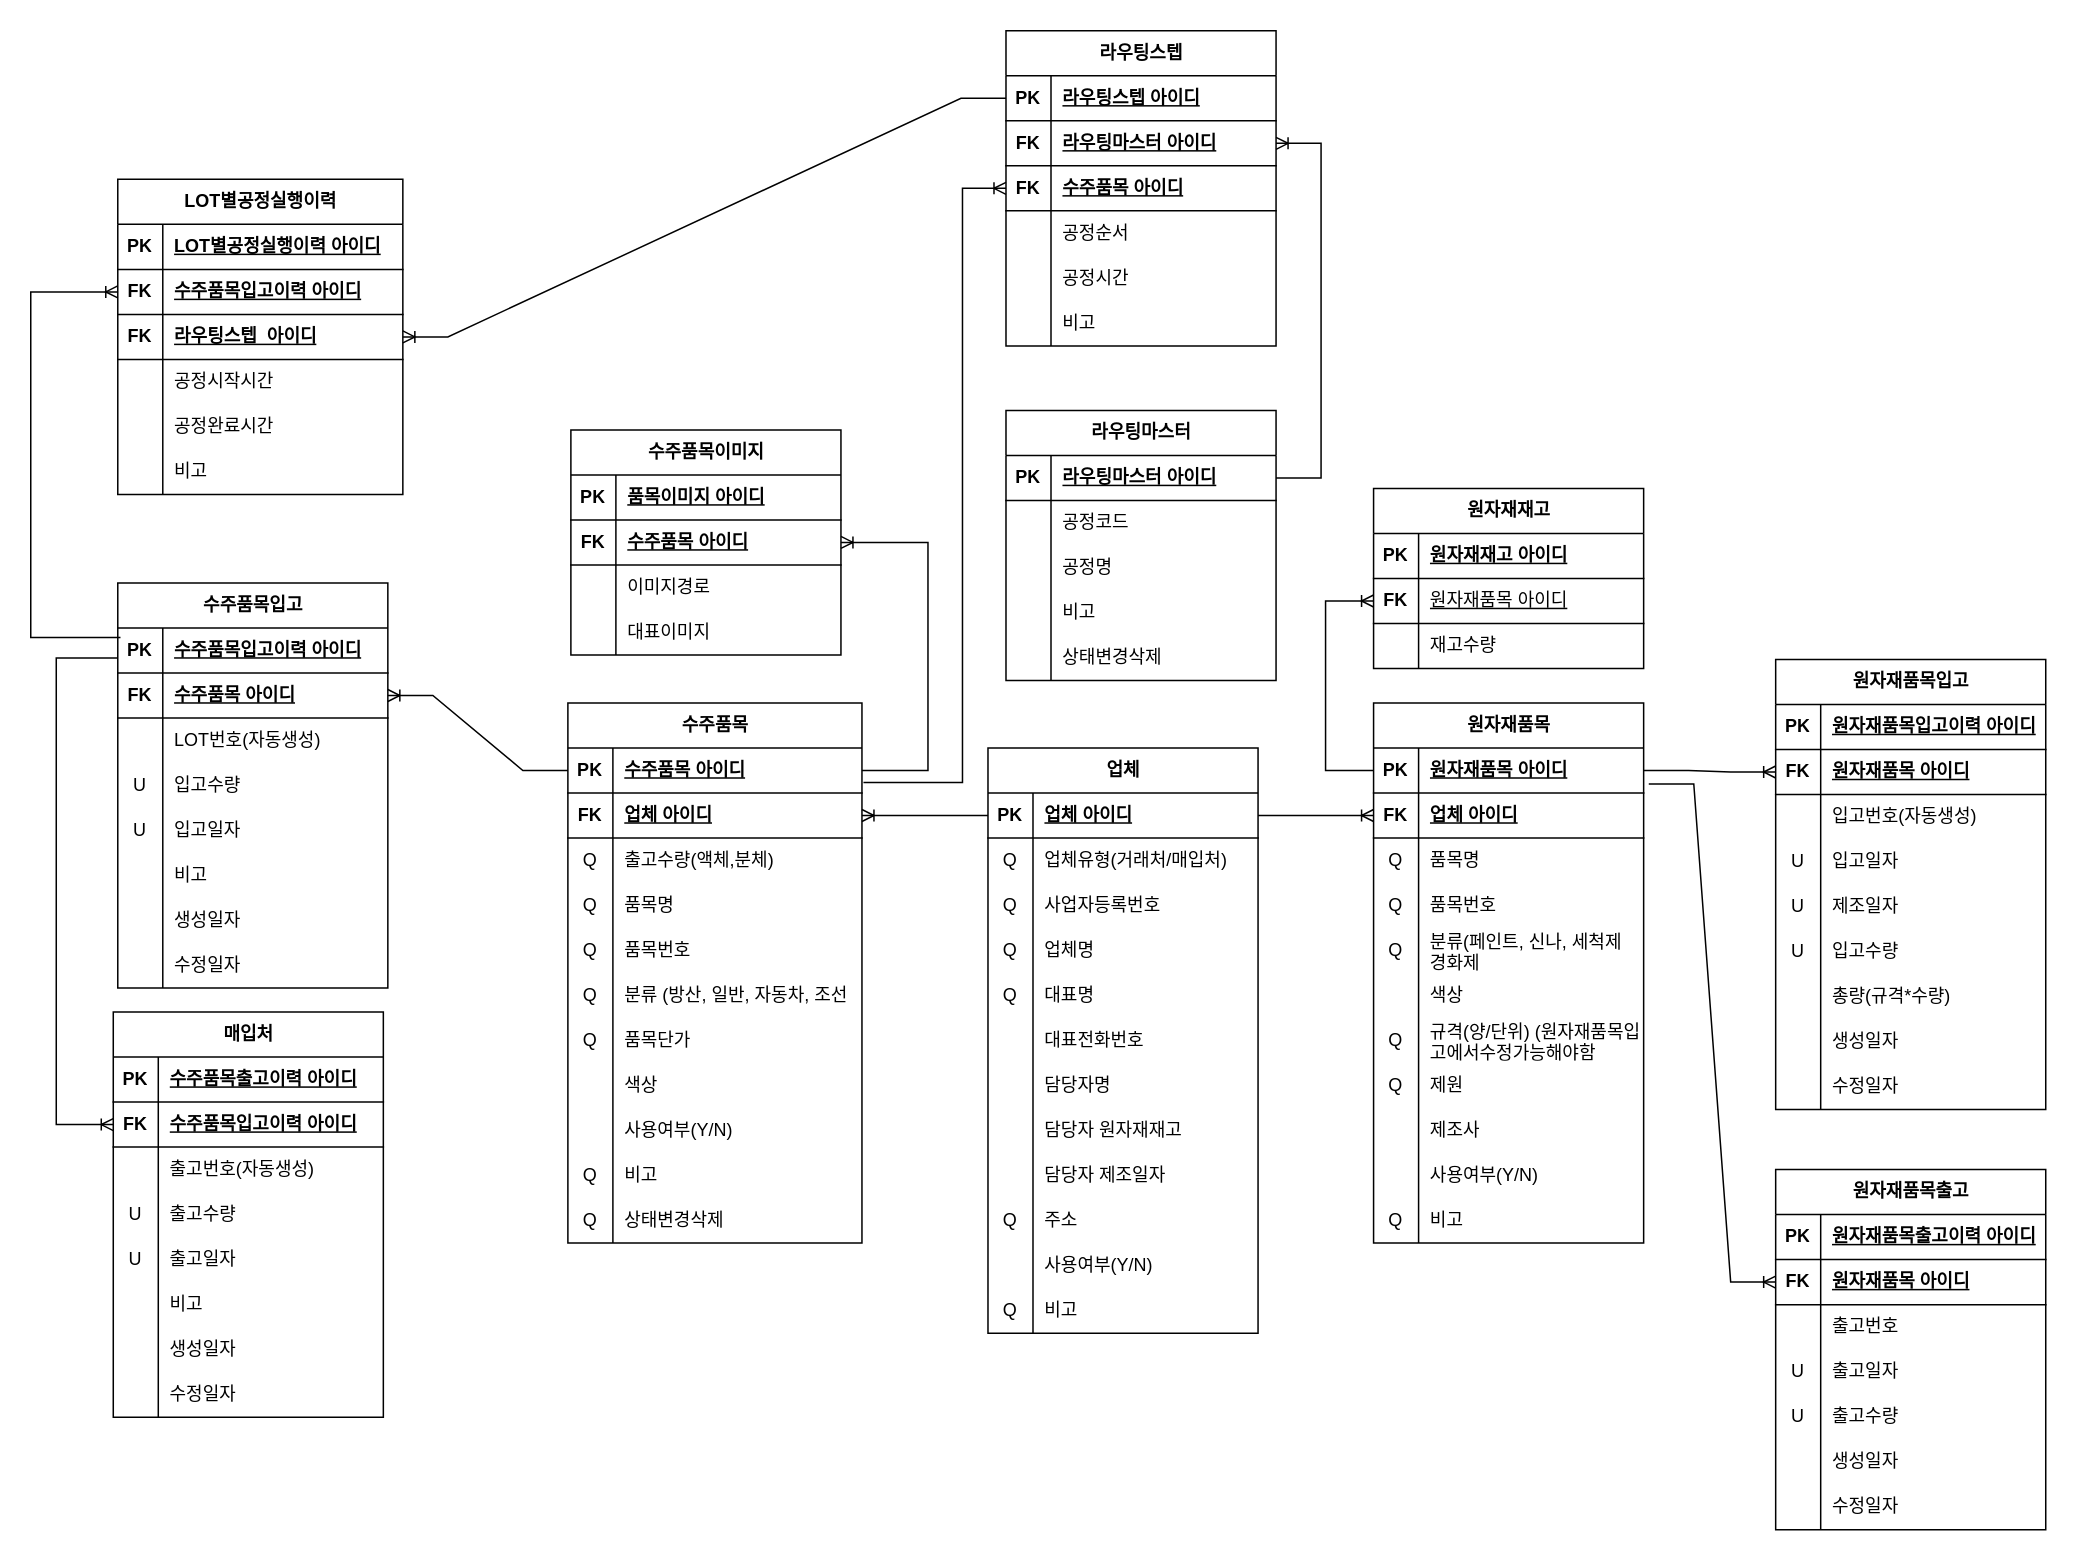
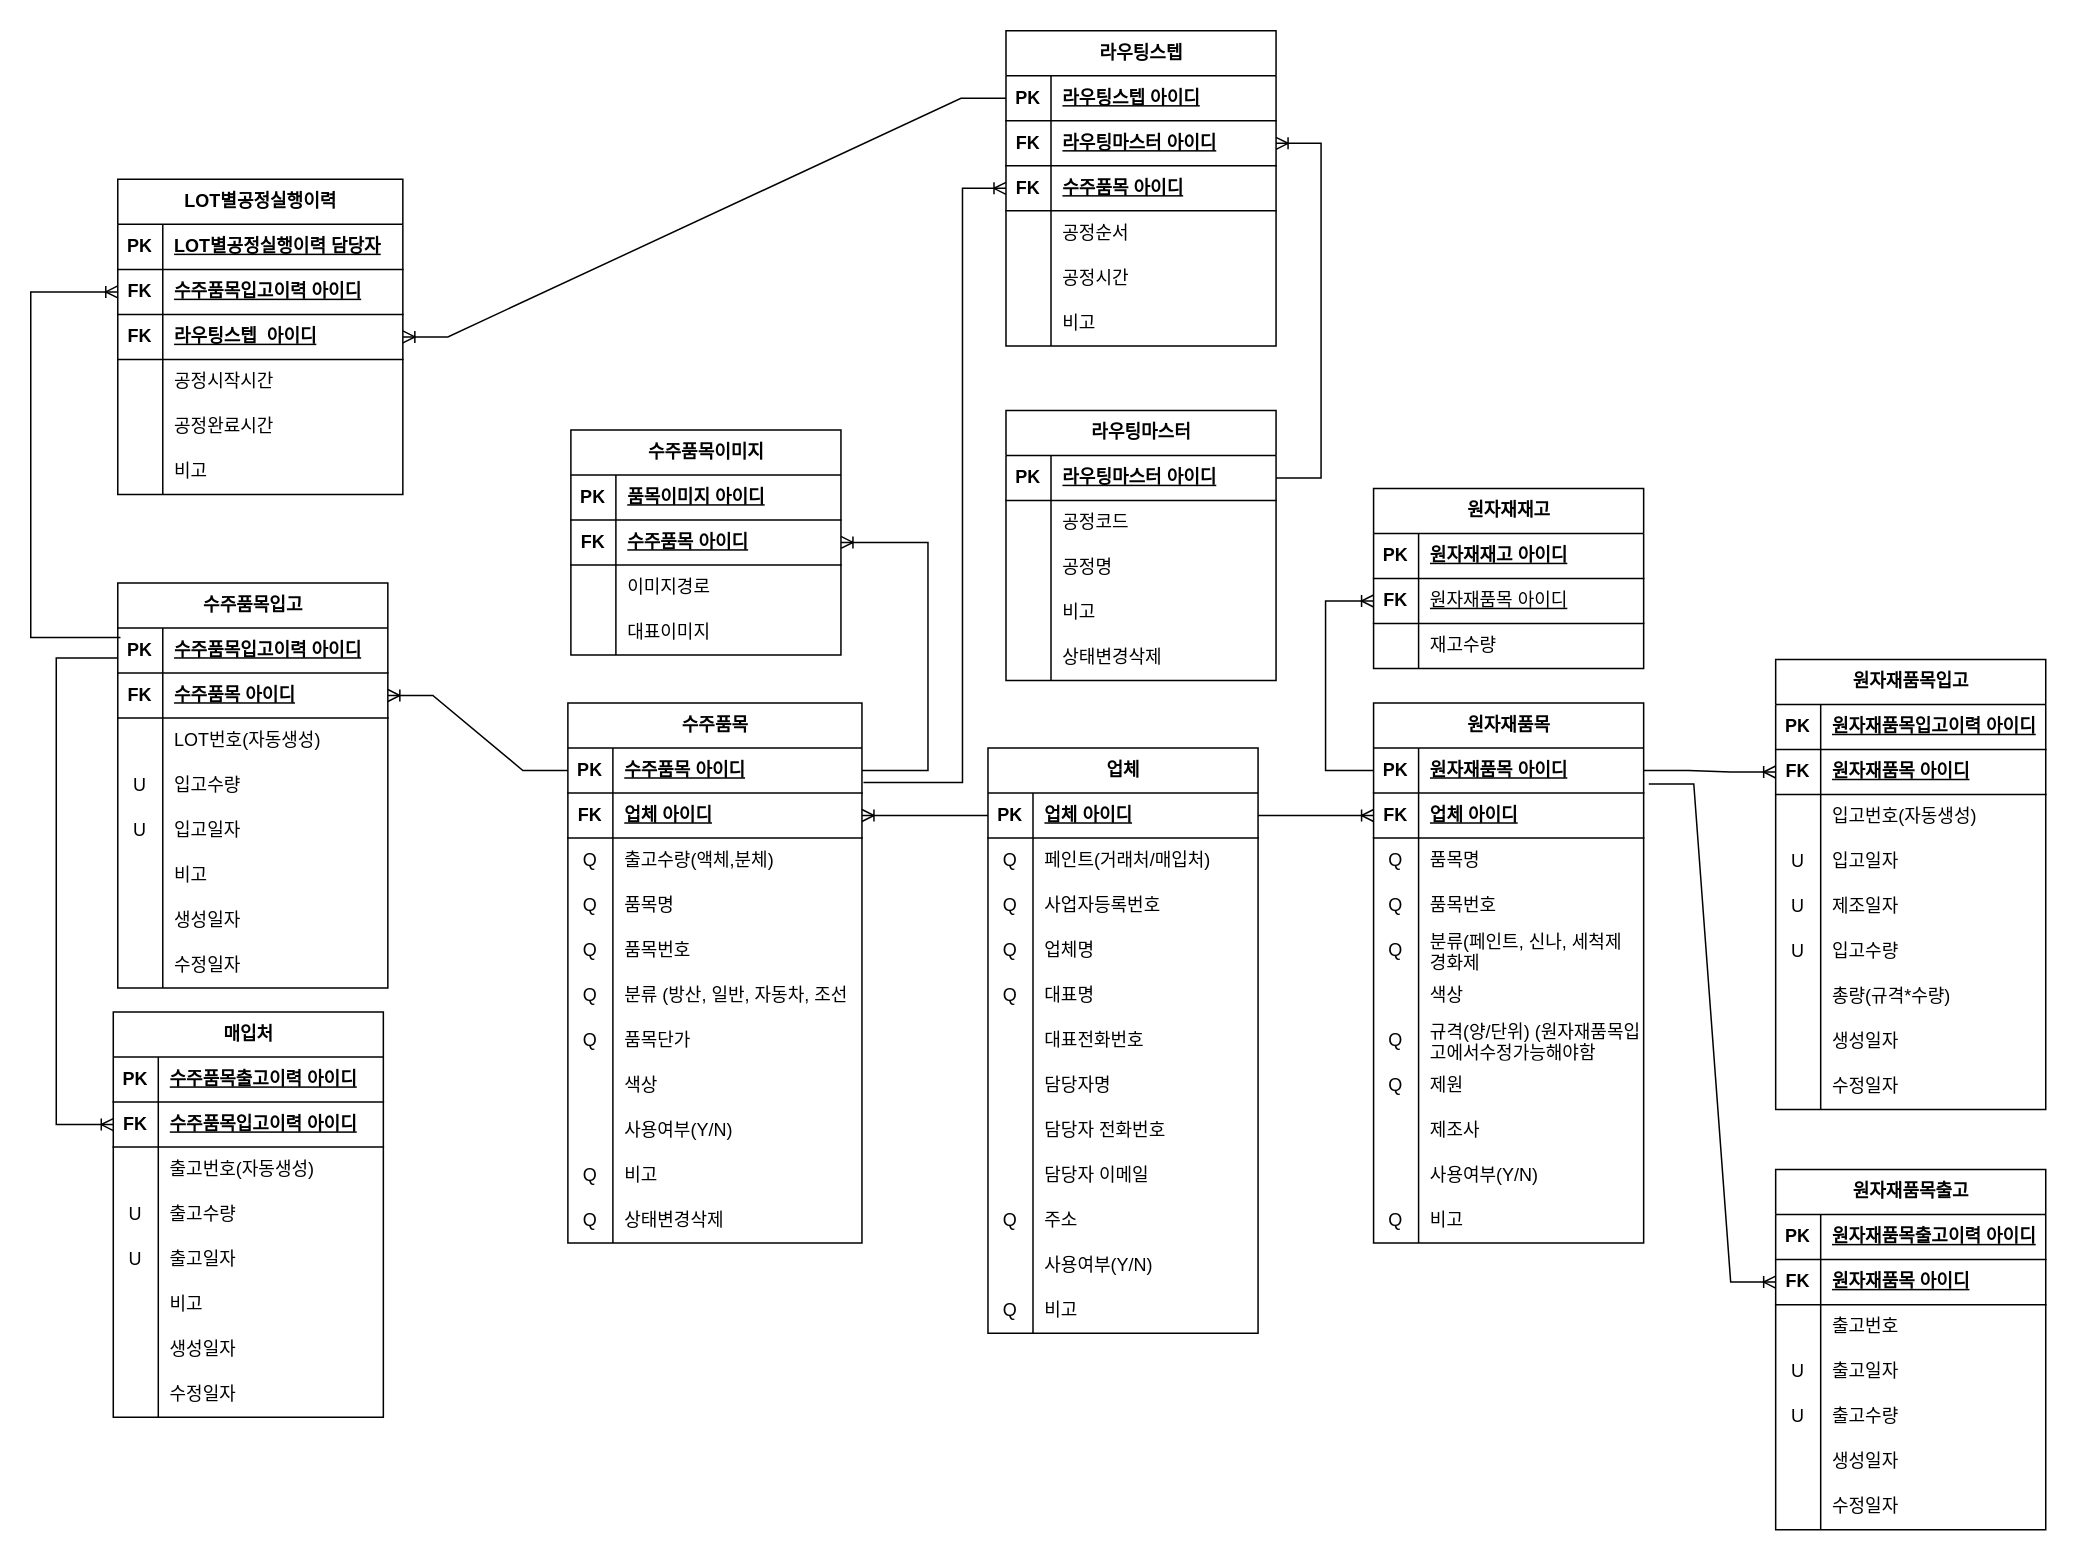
(283, 247) -> (283, 247)
(1150, 860) -> (1141, 860)
(1119, 1130) -> (1110, 1130)
(1110, 1175) -> (1101, 1175)
